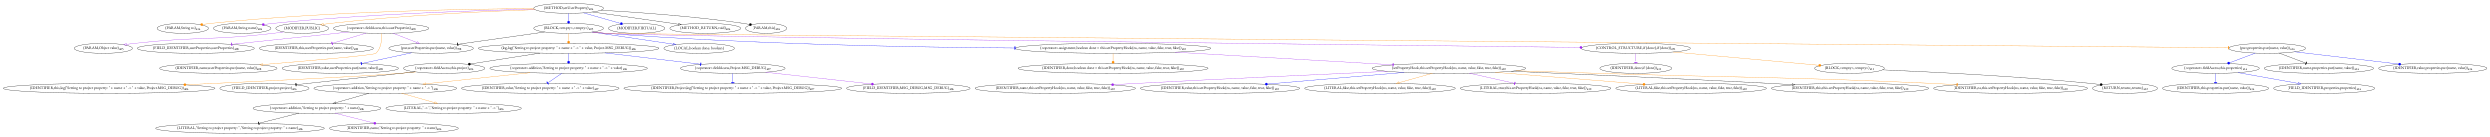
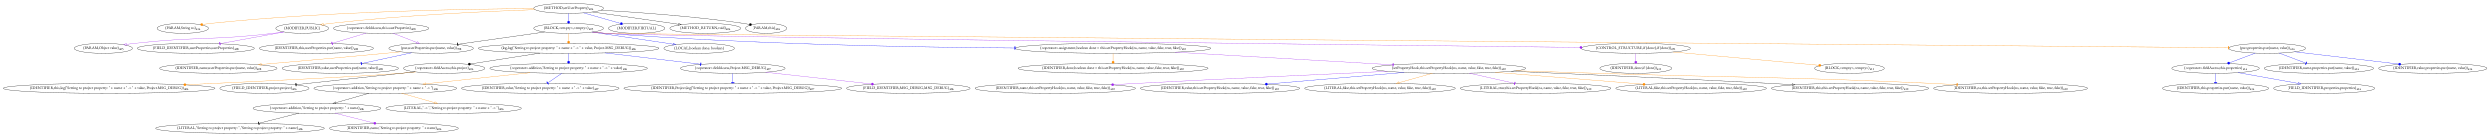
(242, 28) -> none
(291, 38) -> (252, 38)
(1636, 57) -> (1636, 57)
(2292, 58) -> (2292, 58)
(330, 59) -> (331, 58)
(2125, 88) -> none
